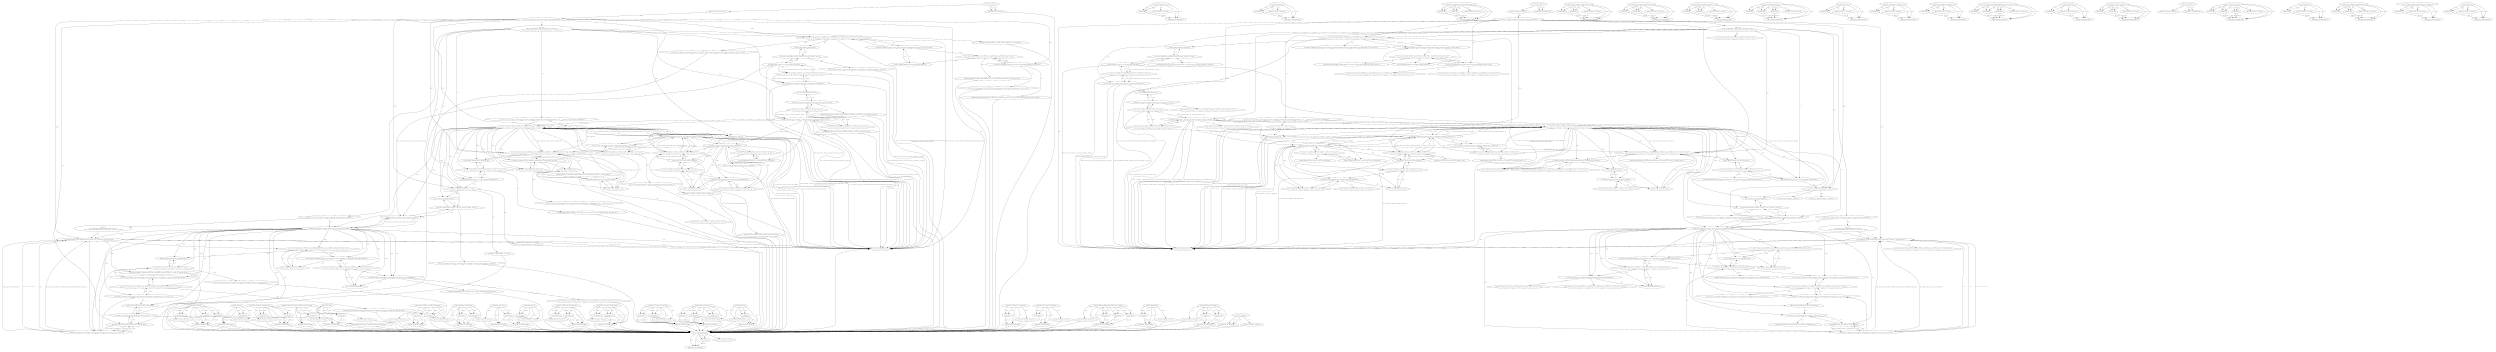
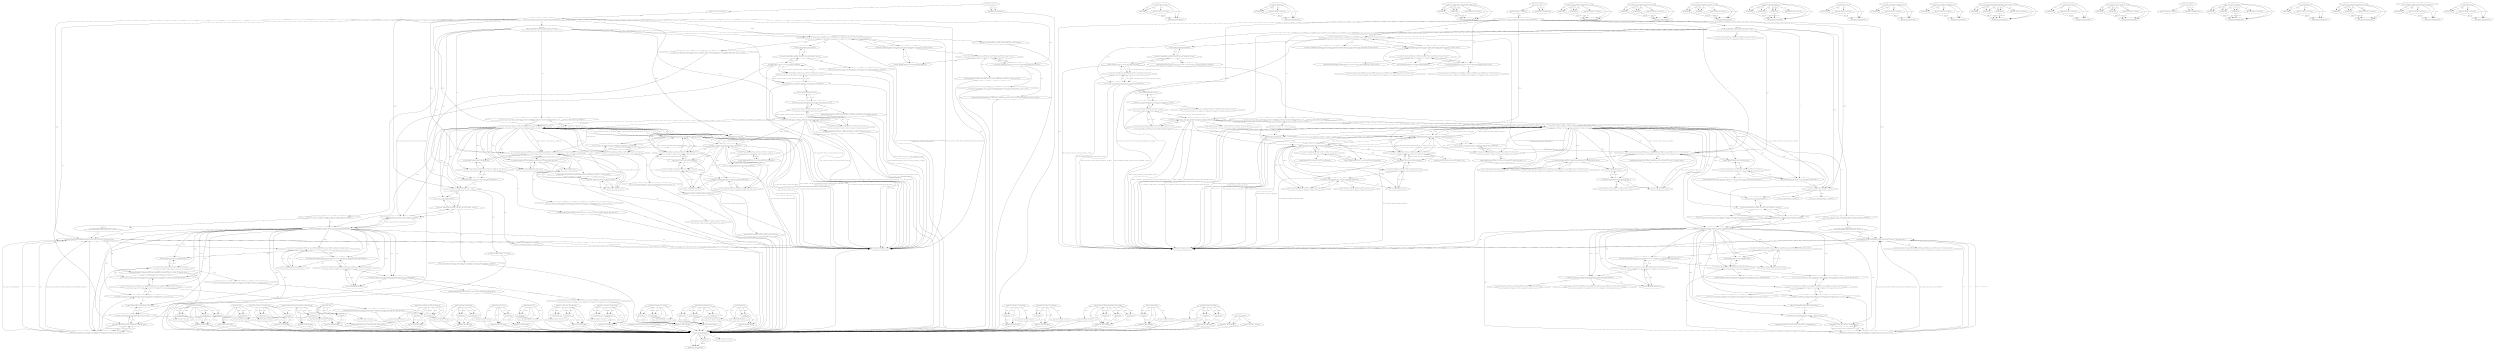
none -> (644, 325)
